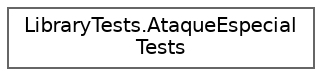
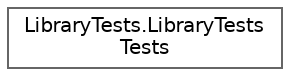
(161, 38) -> (145, 38)
